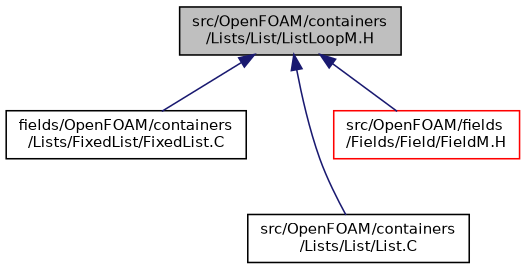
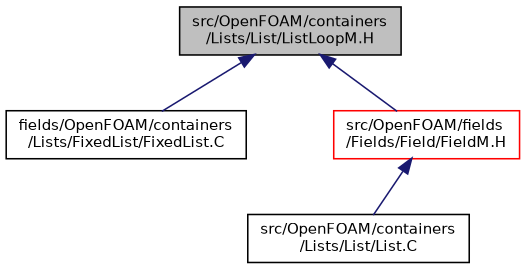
(315, 145) -> (388, 193)
